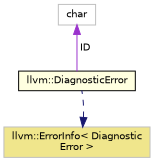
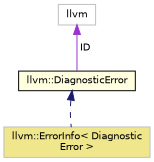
(77, 15) -> (77, 15)
(83, 104) -> (70, 114)
